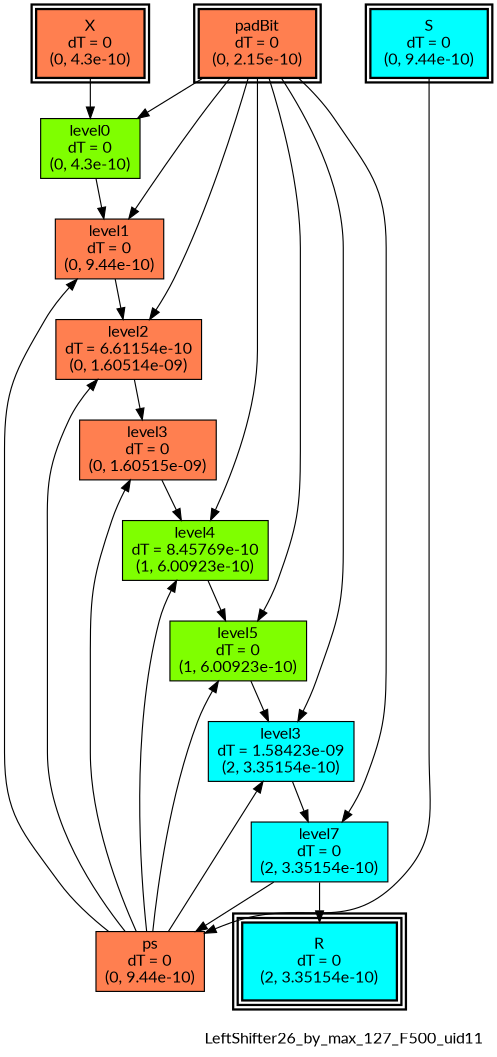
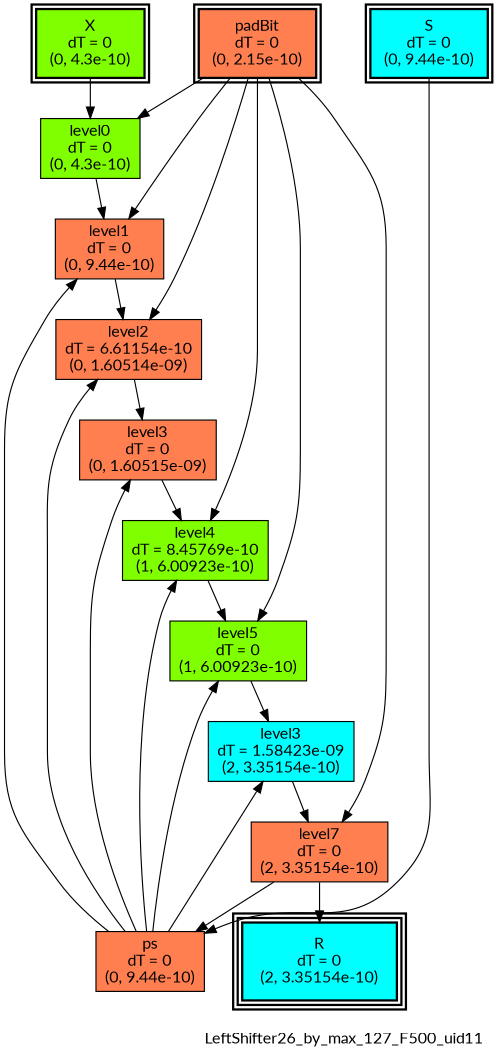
(90, 43) -> (90, 43)
(343, 391) -> none
(320, 852) -> (320, 852)
